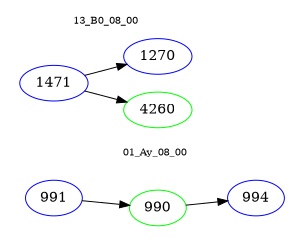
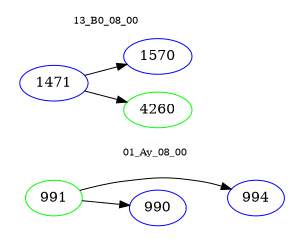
(158, 56) -> (158, 56)
(54, 198) -> (54, 198)
(202, 204) -> (150, 178)
(158, 208) -> (158, 208)
